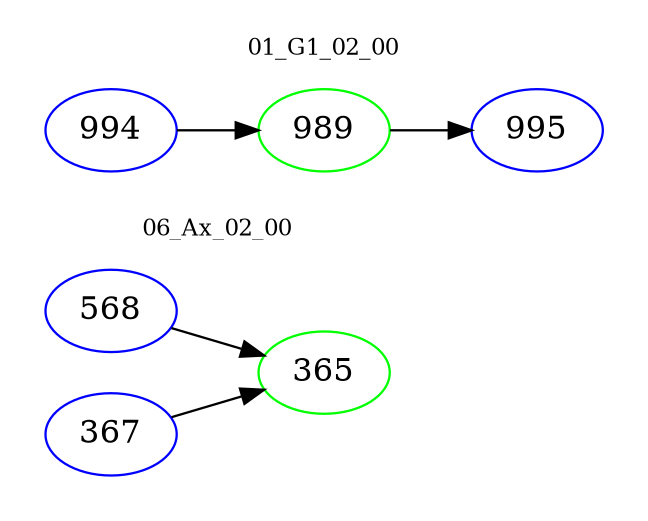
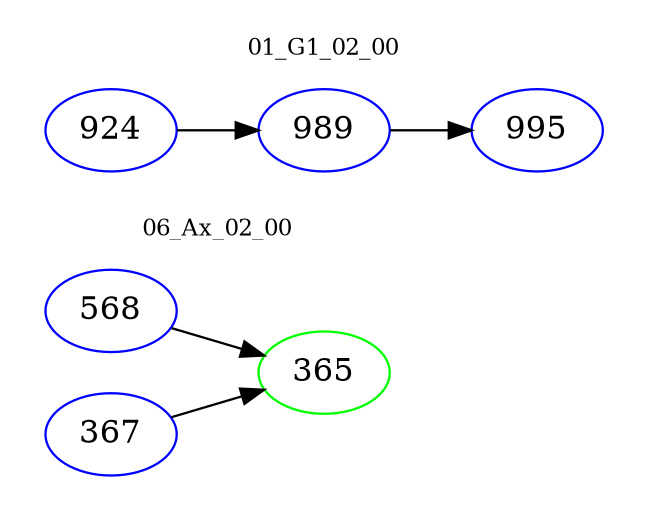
(111, 130) -> (111, 130)
(324, 130) -> (324, 130)
